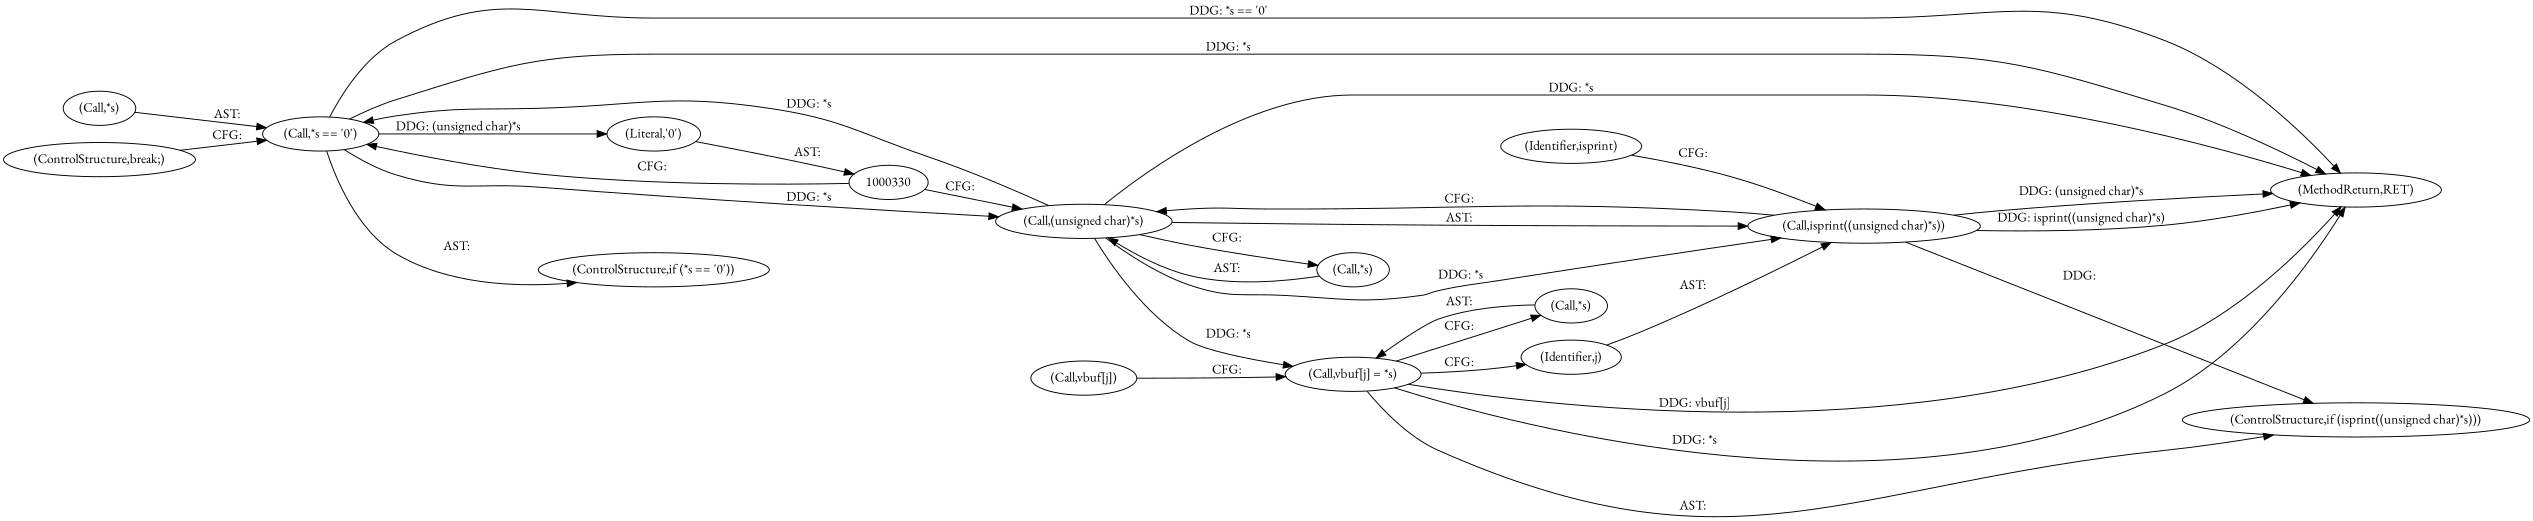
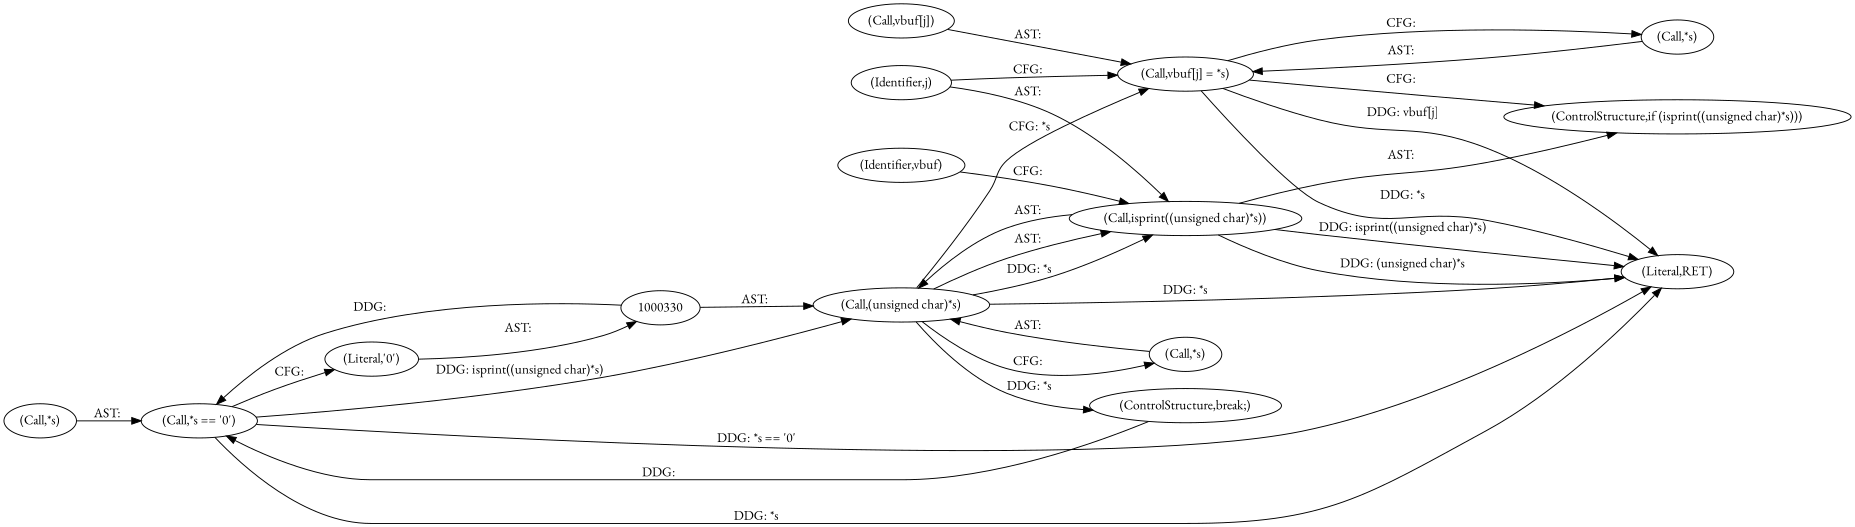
(719, 103) -> (990, 385)
(459, 127) -> (291, 372)
(229, 135) -> (661, 473)
(1571, 146) -> (901, 165)
(654, 167) -> (372, 307)
(962, 187) -> (757, 300)
(2356, 190) -> (1678, 272)
(809, 197) -> (520, 370)
(1461, 199) -> (1030, 210)
(654, 270) -> none
(2081, 276) -> (1403, 155)
(1229, 334) -> (1030, 127)
(1229, 370) -> (1030, 35)
(1469, 371) -> (1029, 77)
(1695, 506) -> (1403, 79)
